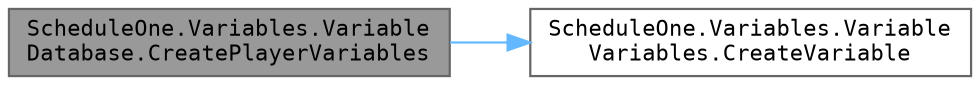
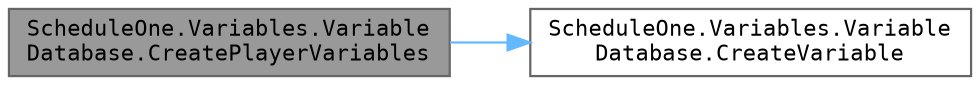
(751, 43) -> (751, 43)
